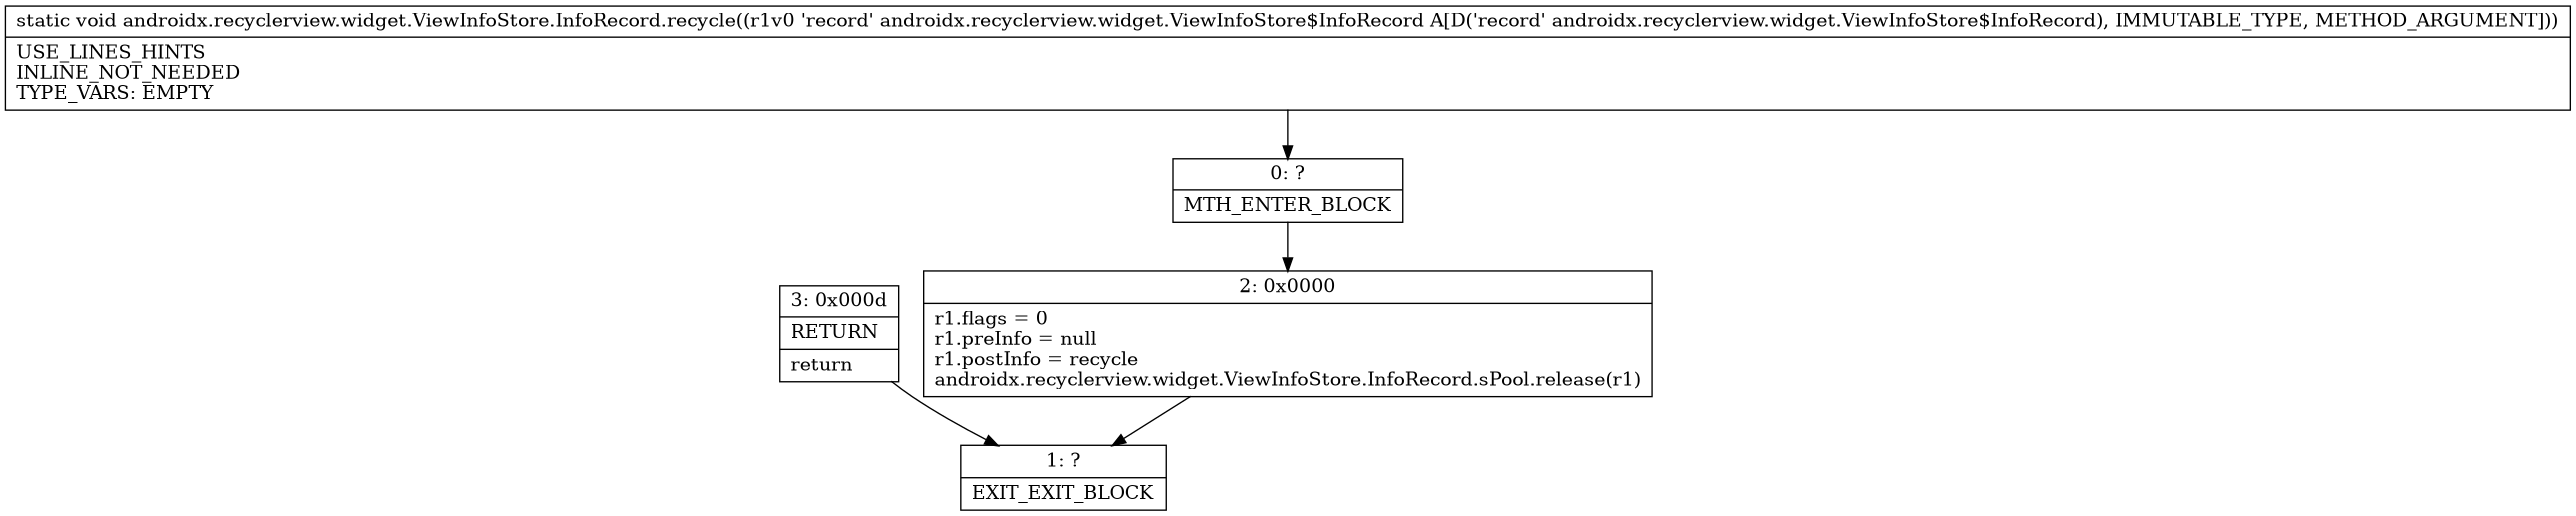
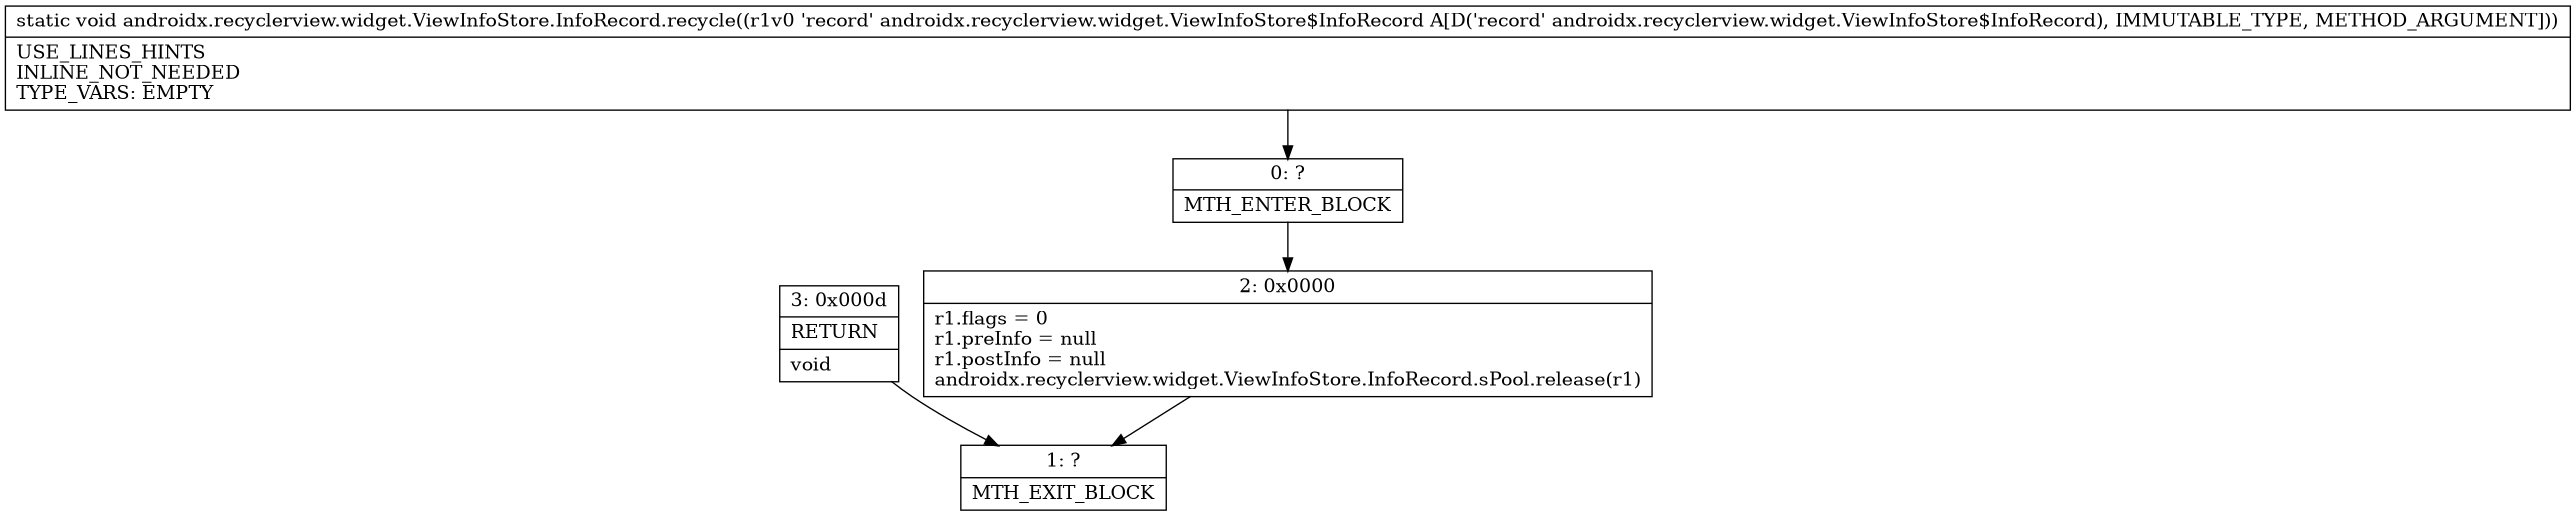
(1037, 359) -> (1020, 359)
(822, 365) -> (812, 365)
(1063, 493) -> (1064, 493)
